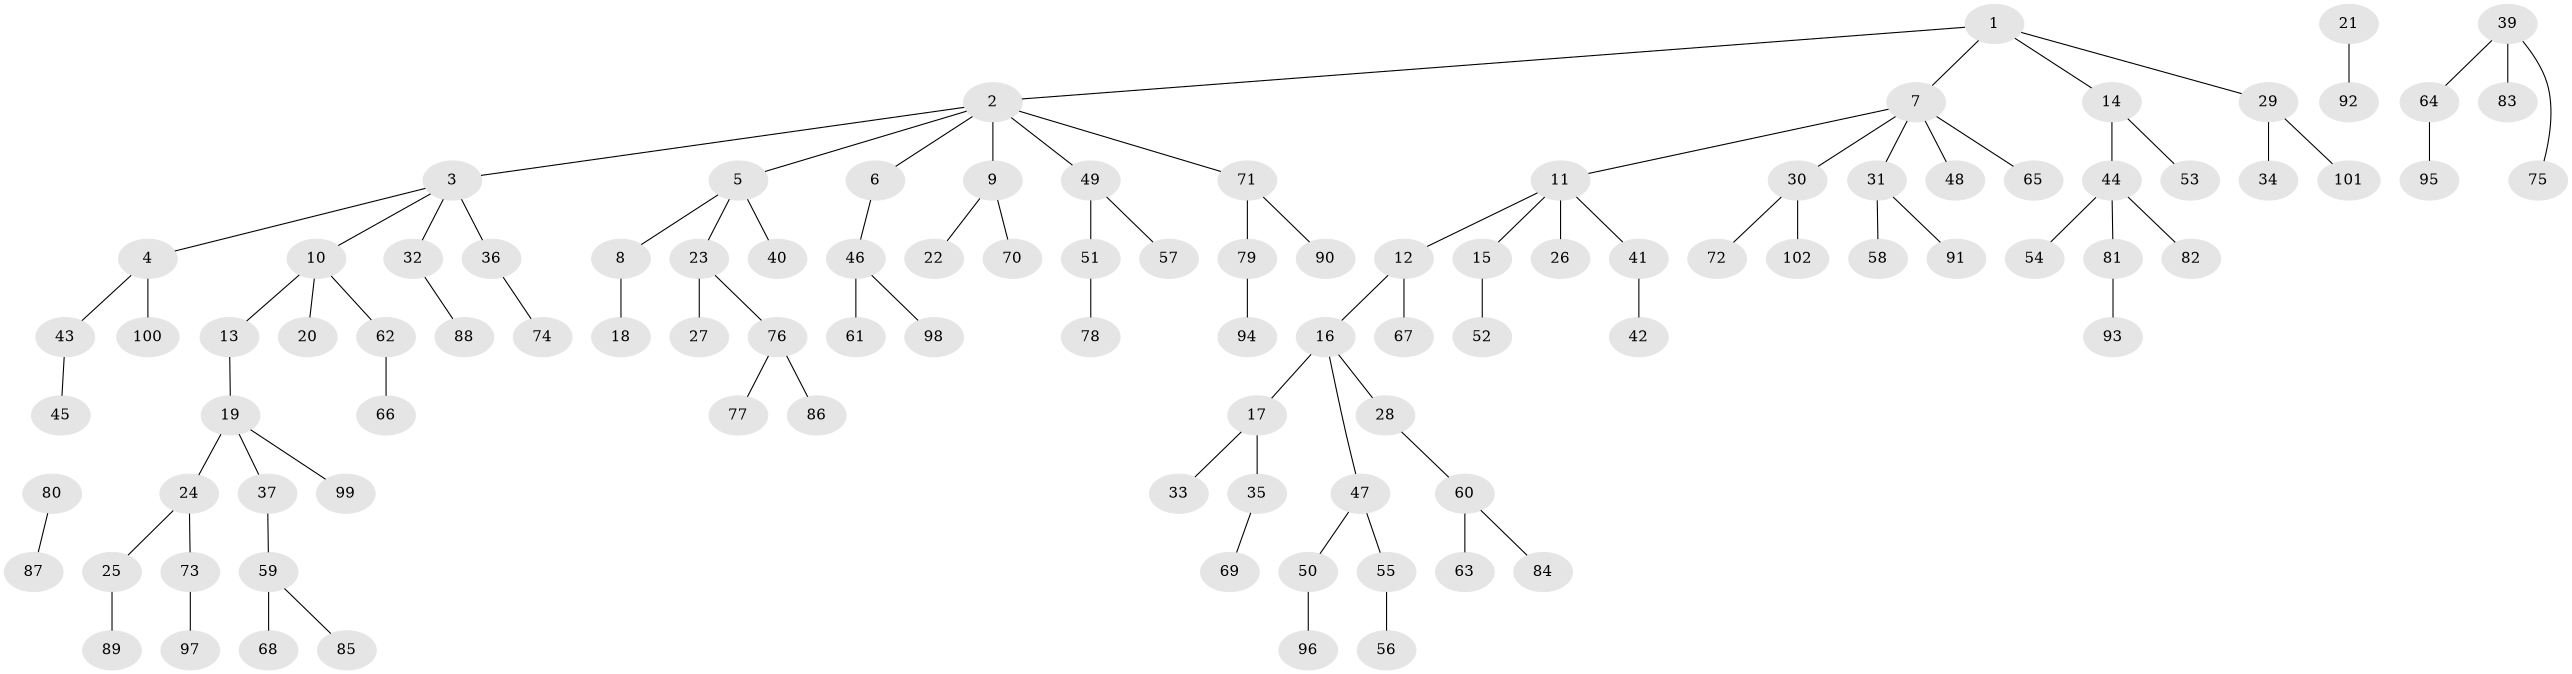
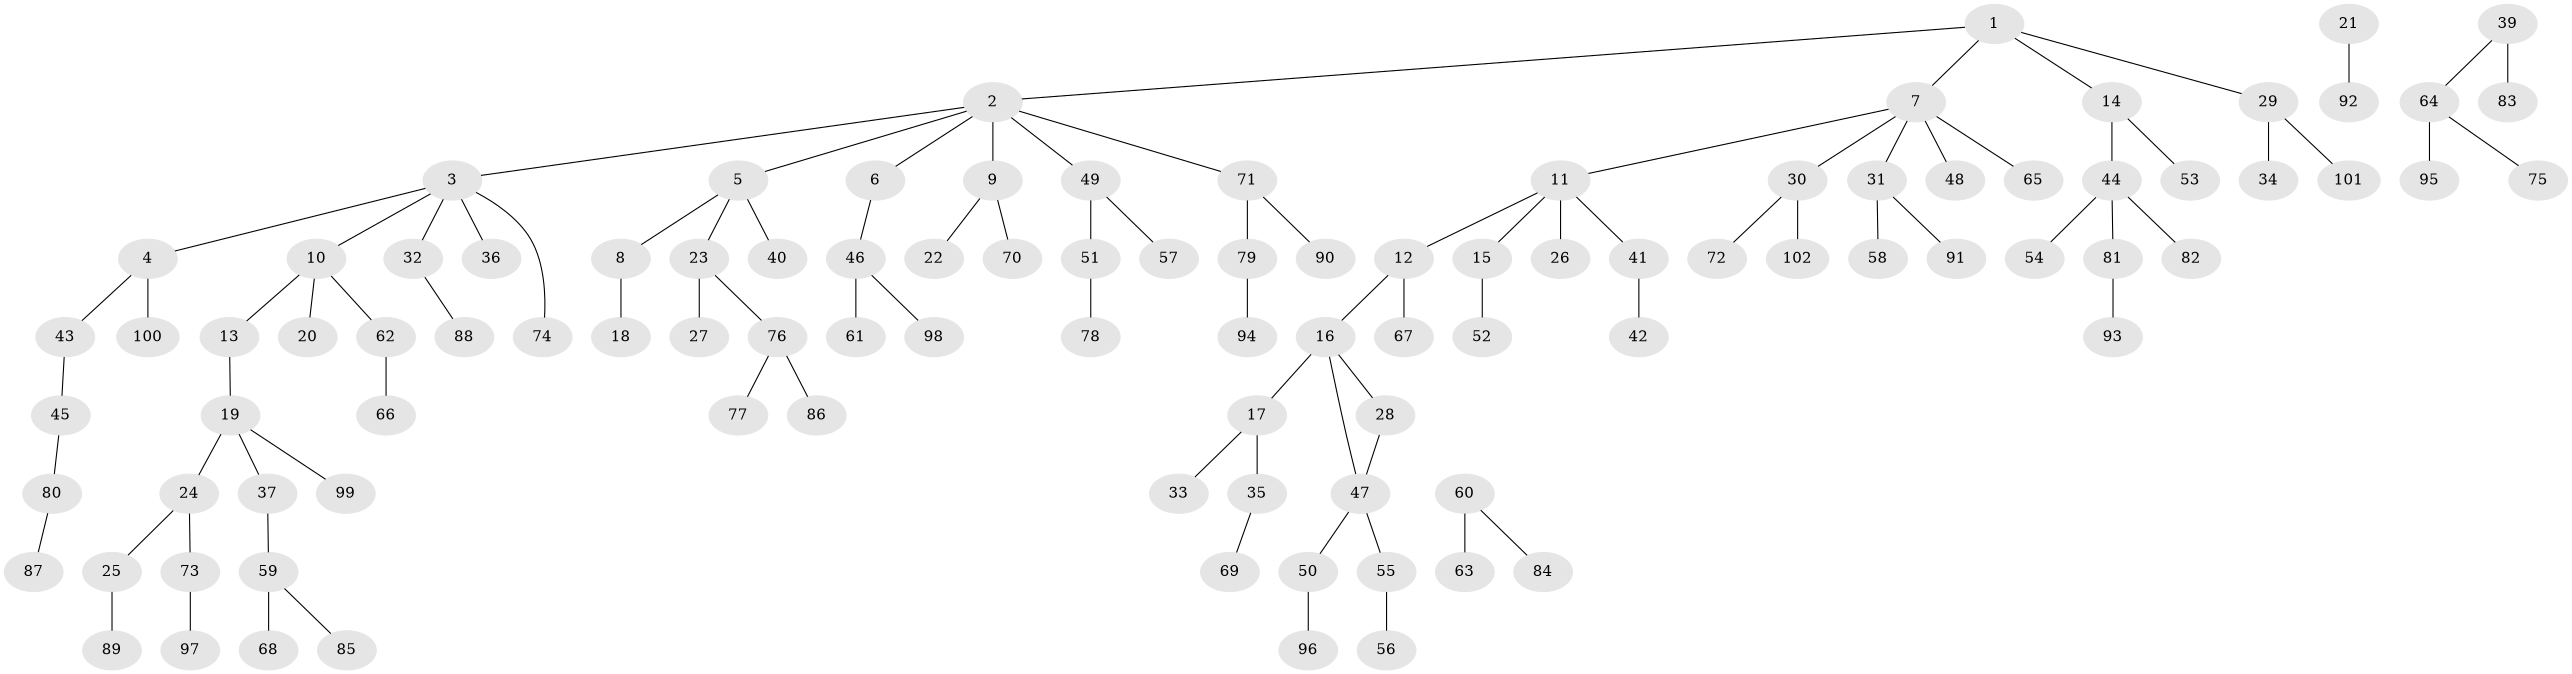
(2550, 98) -> (2484, 141)
(517, 298) -> (532, 243)
none -> (57, 455)
(1425, 455) -> (1373, 455)
